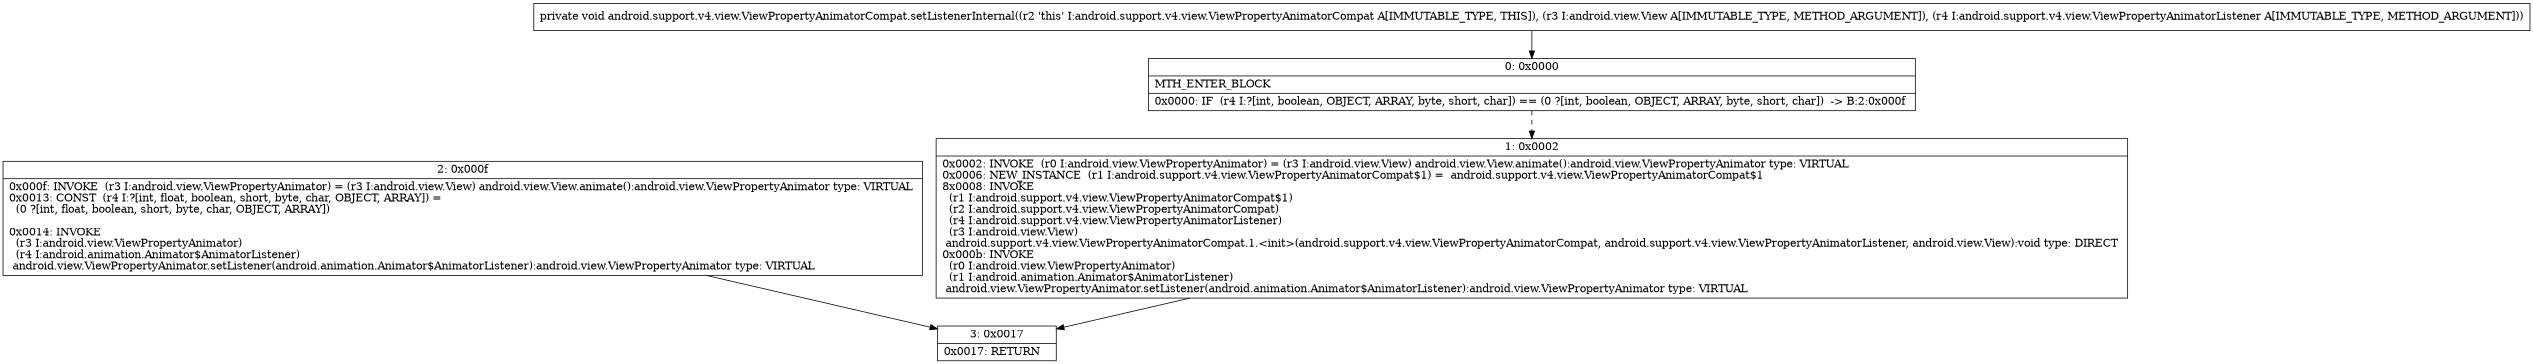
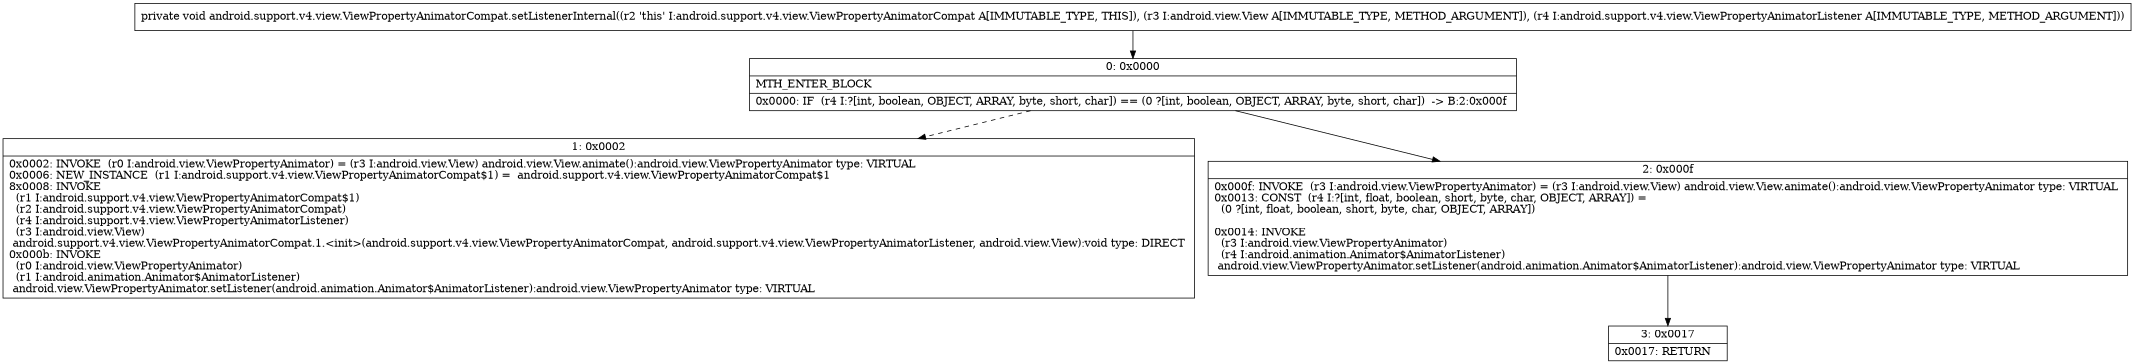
none -> (1334, 135)
(1127, 313) -> none
